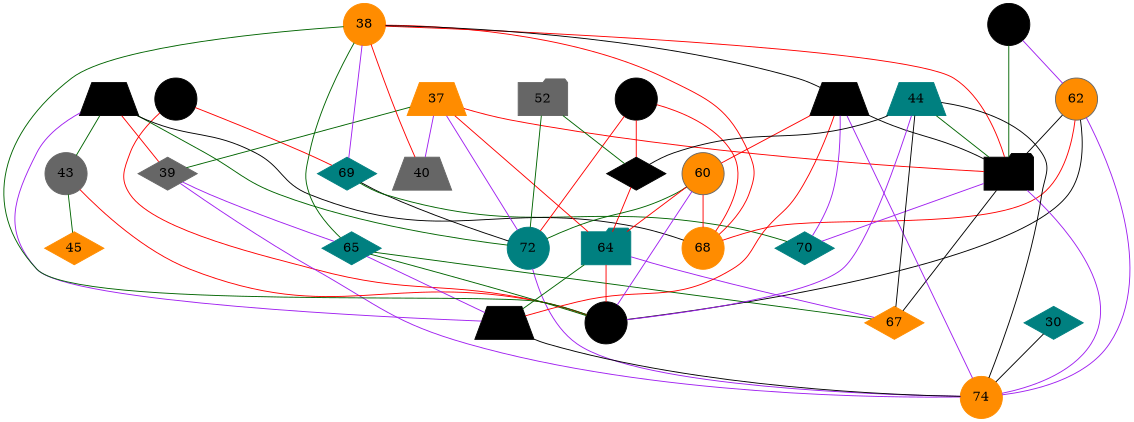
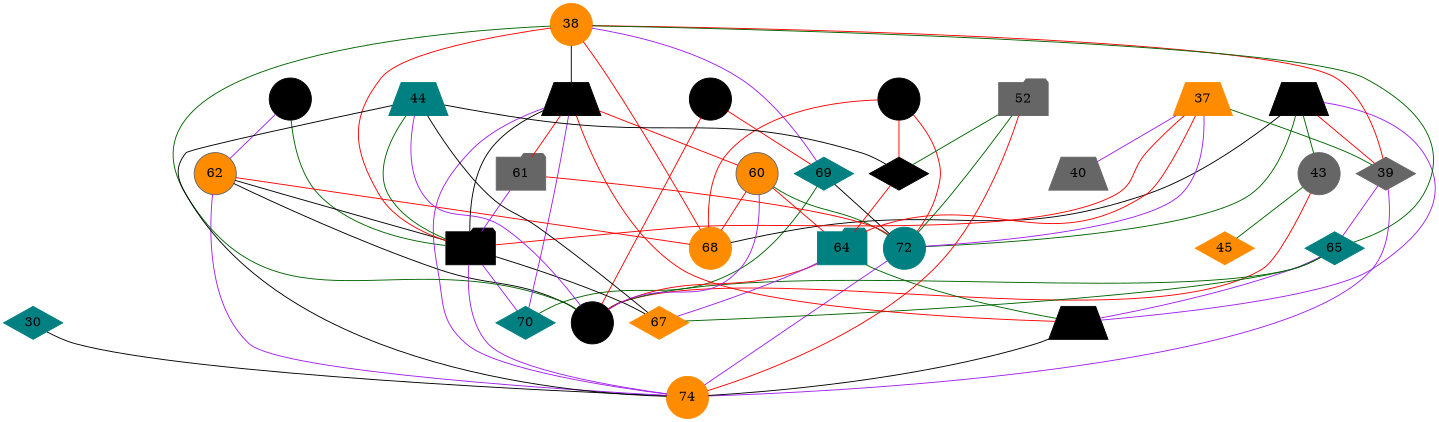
(392, 101) -> (1013, 39)
none -> (521, 174)
none -> (894, 302)
